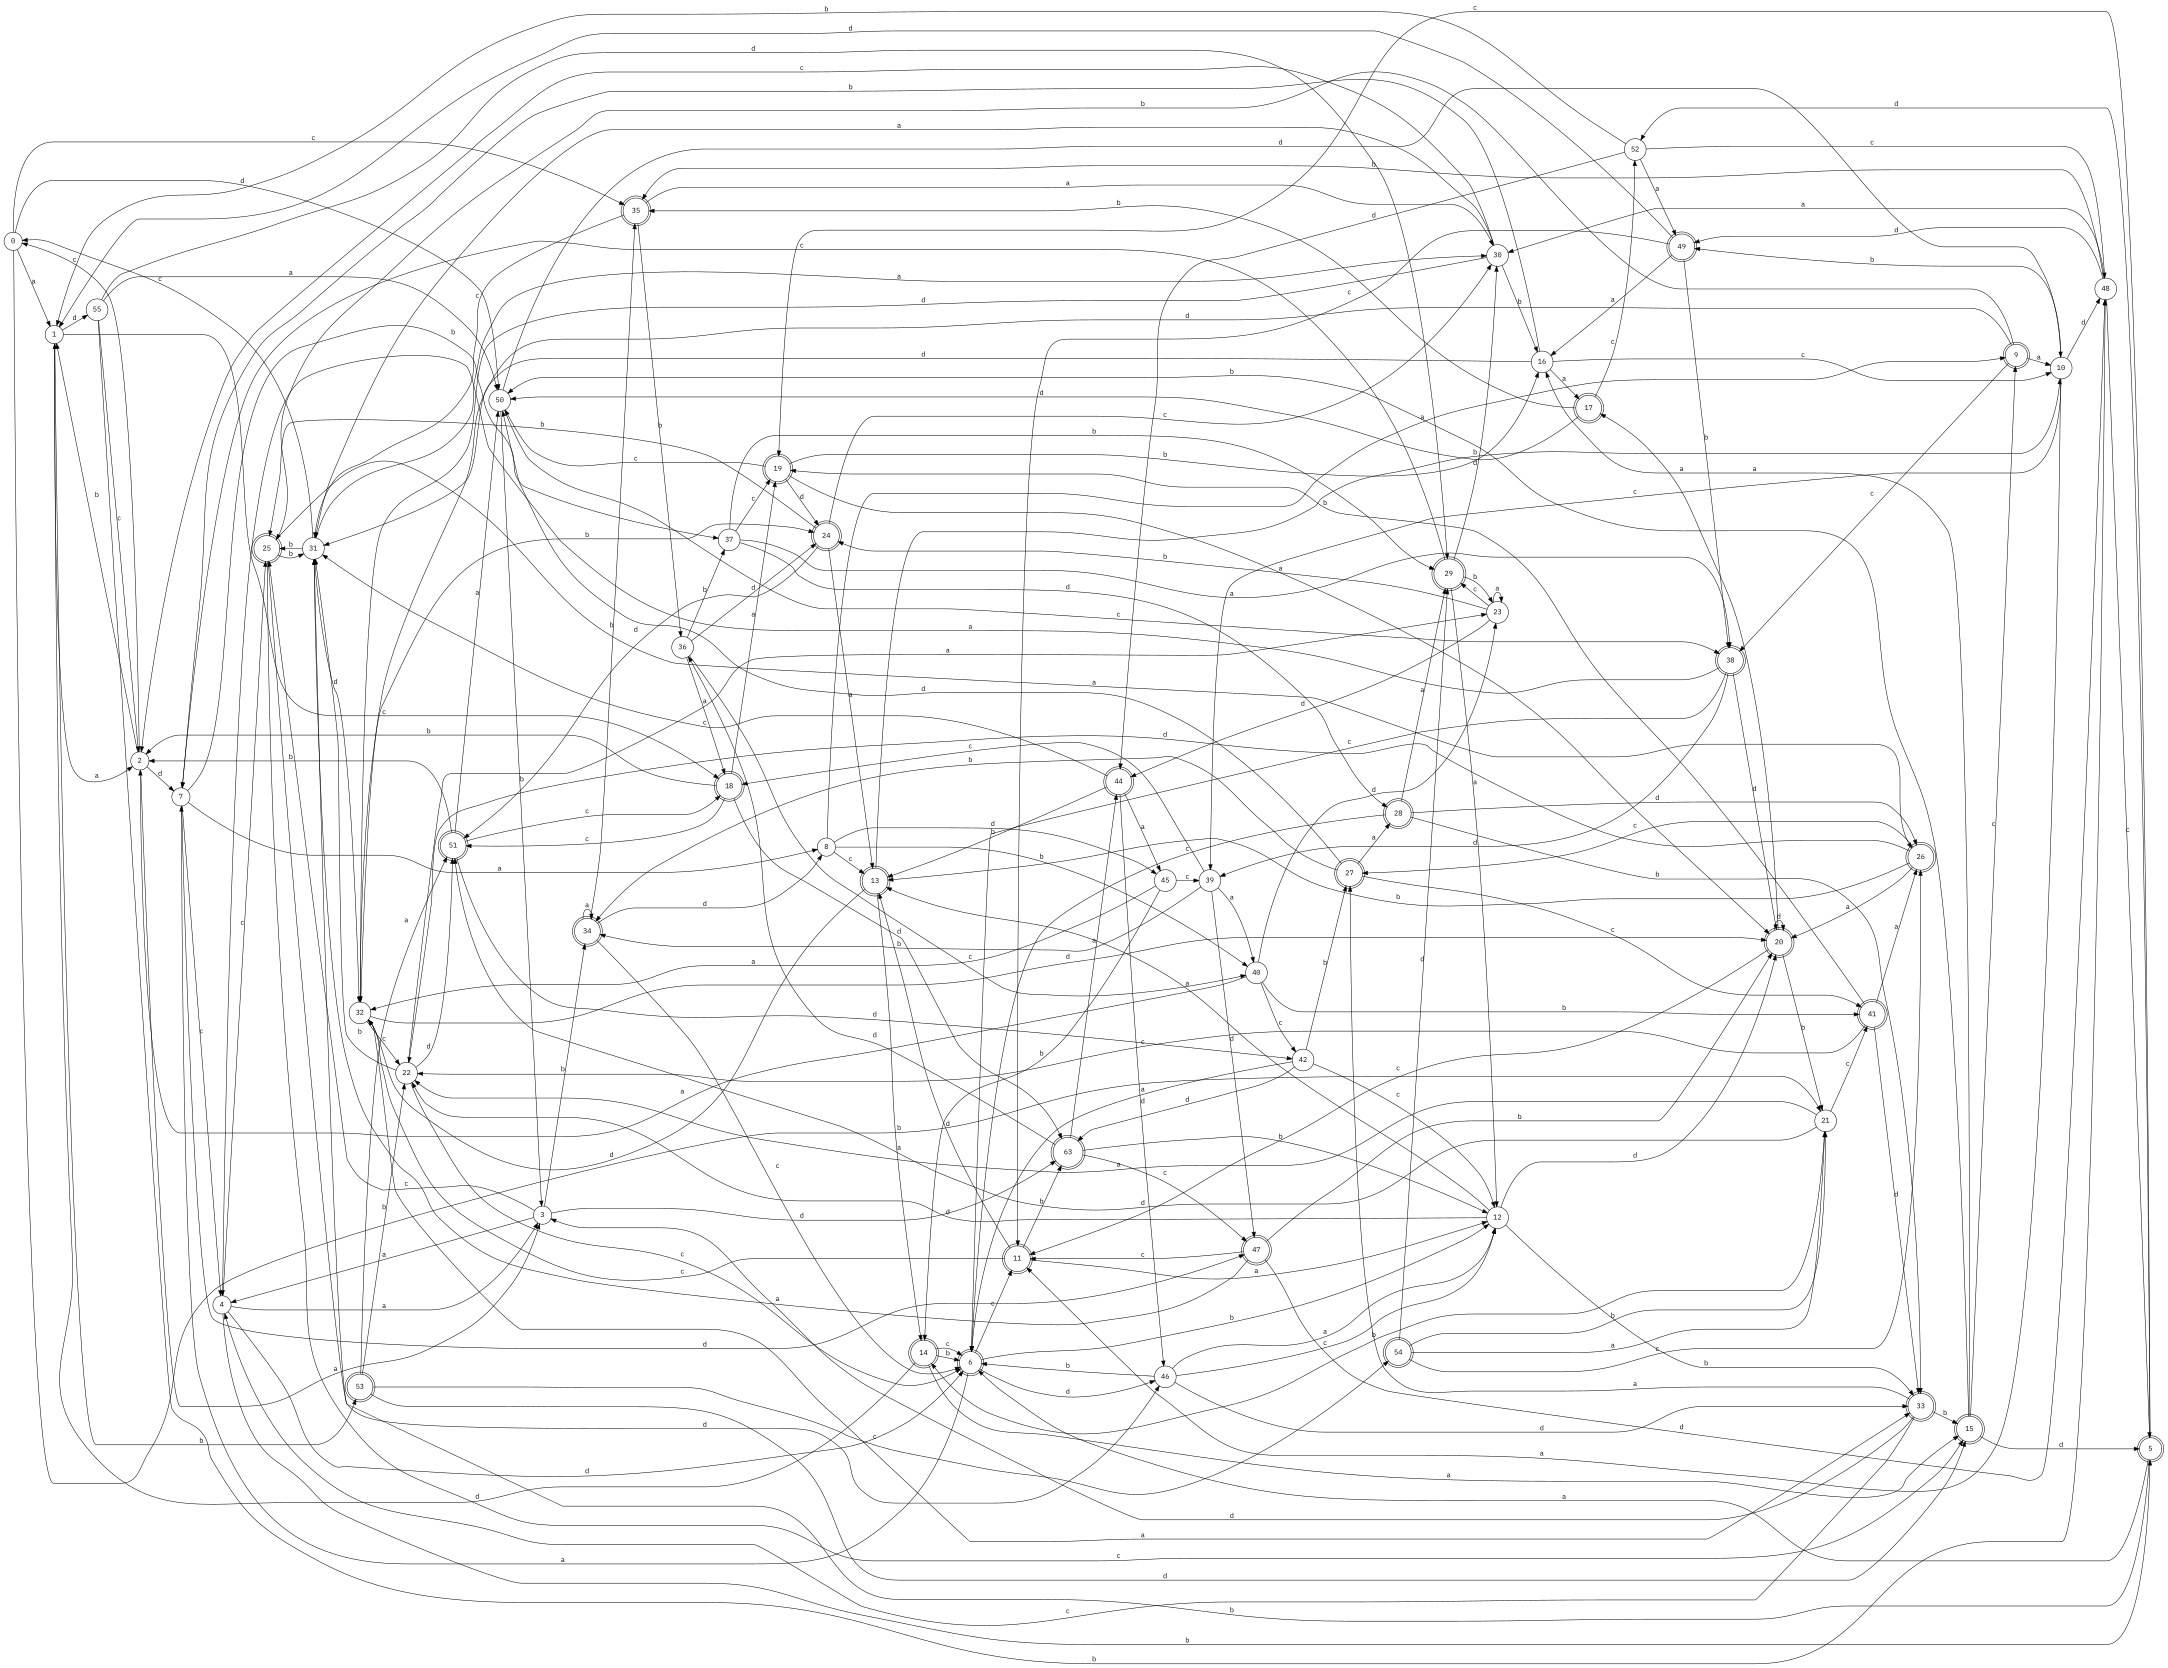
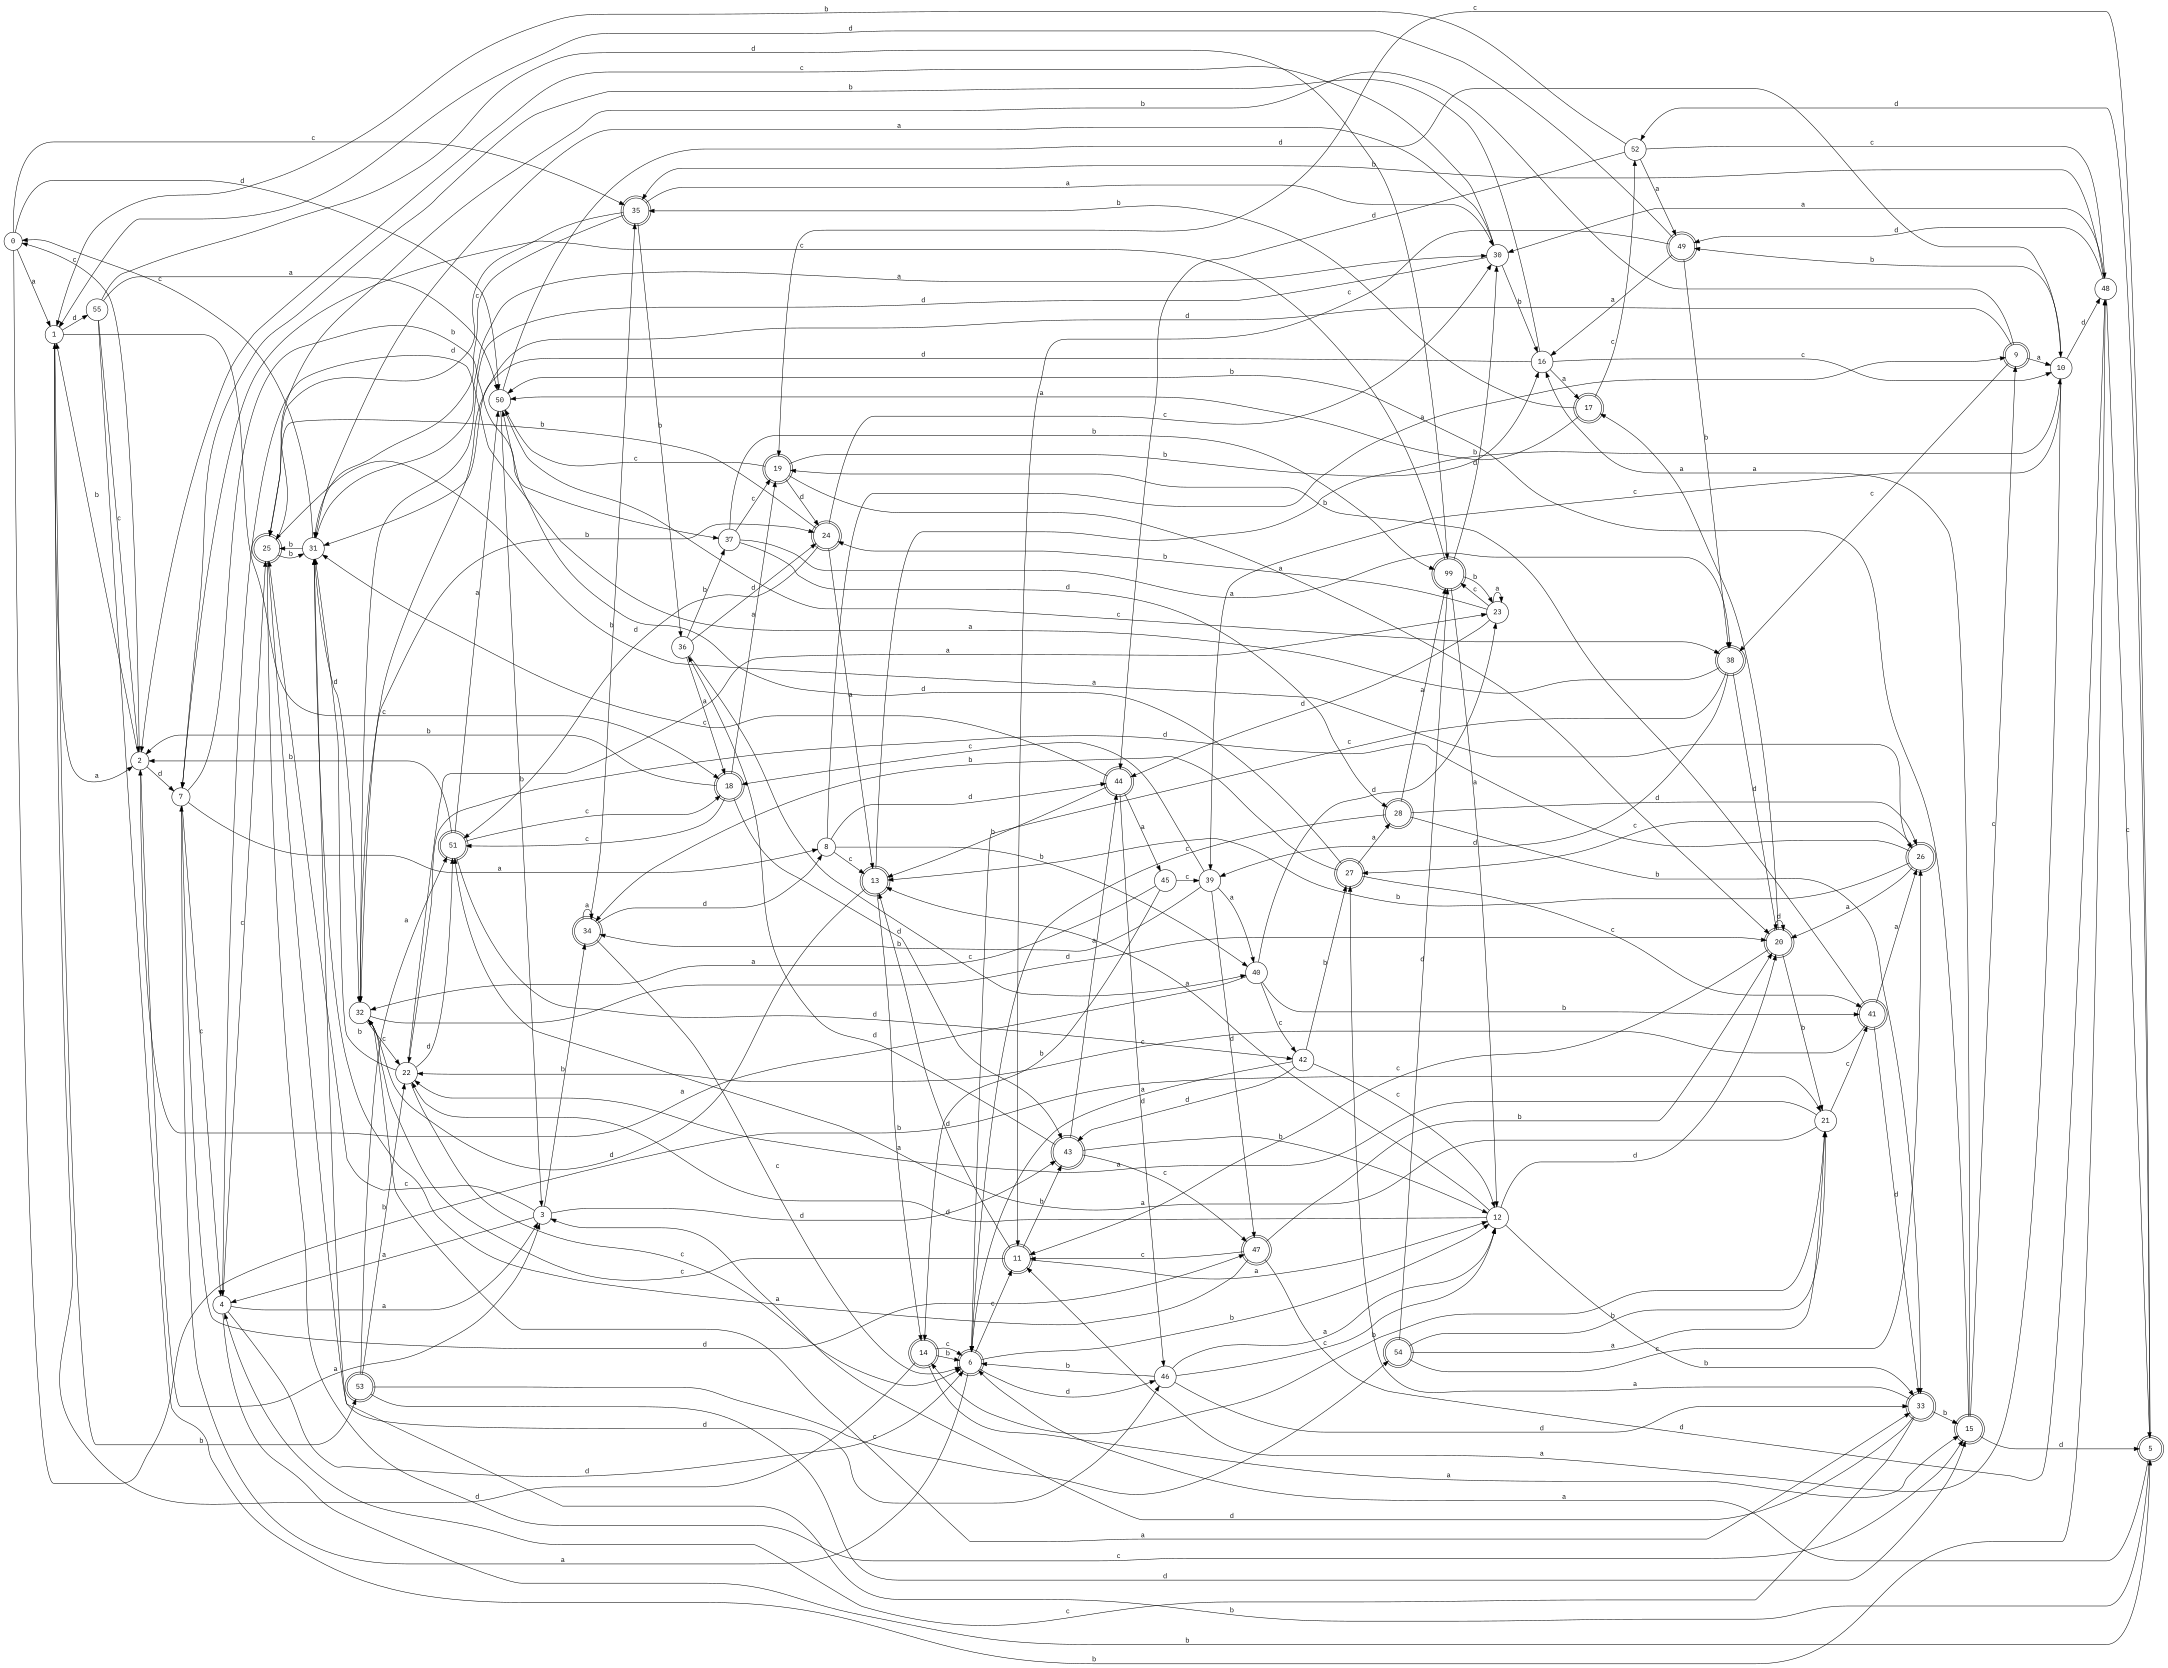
none -> (433, 376)
(1042, 393) -> (1042, 393)
(1449, 574) -> (1449, 574)
(995, 829) -> (959, 804)
(1068, 1152) -> (1068, 1152)
(1143, 1203) -> (1143, 1203)
